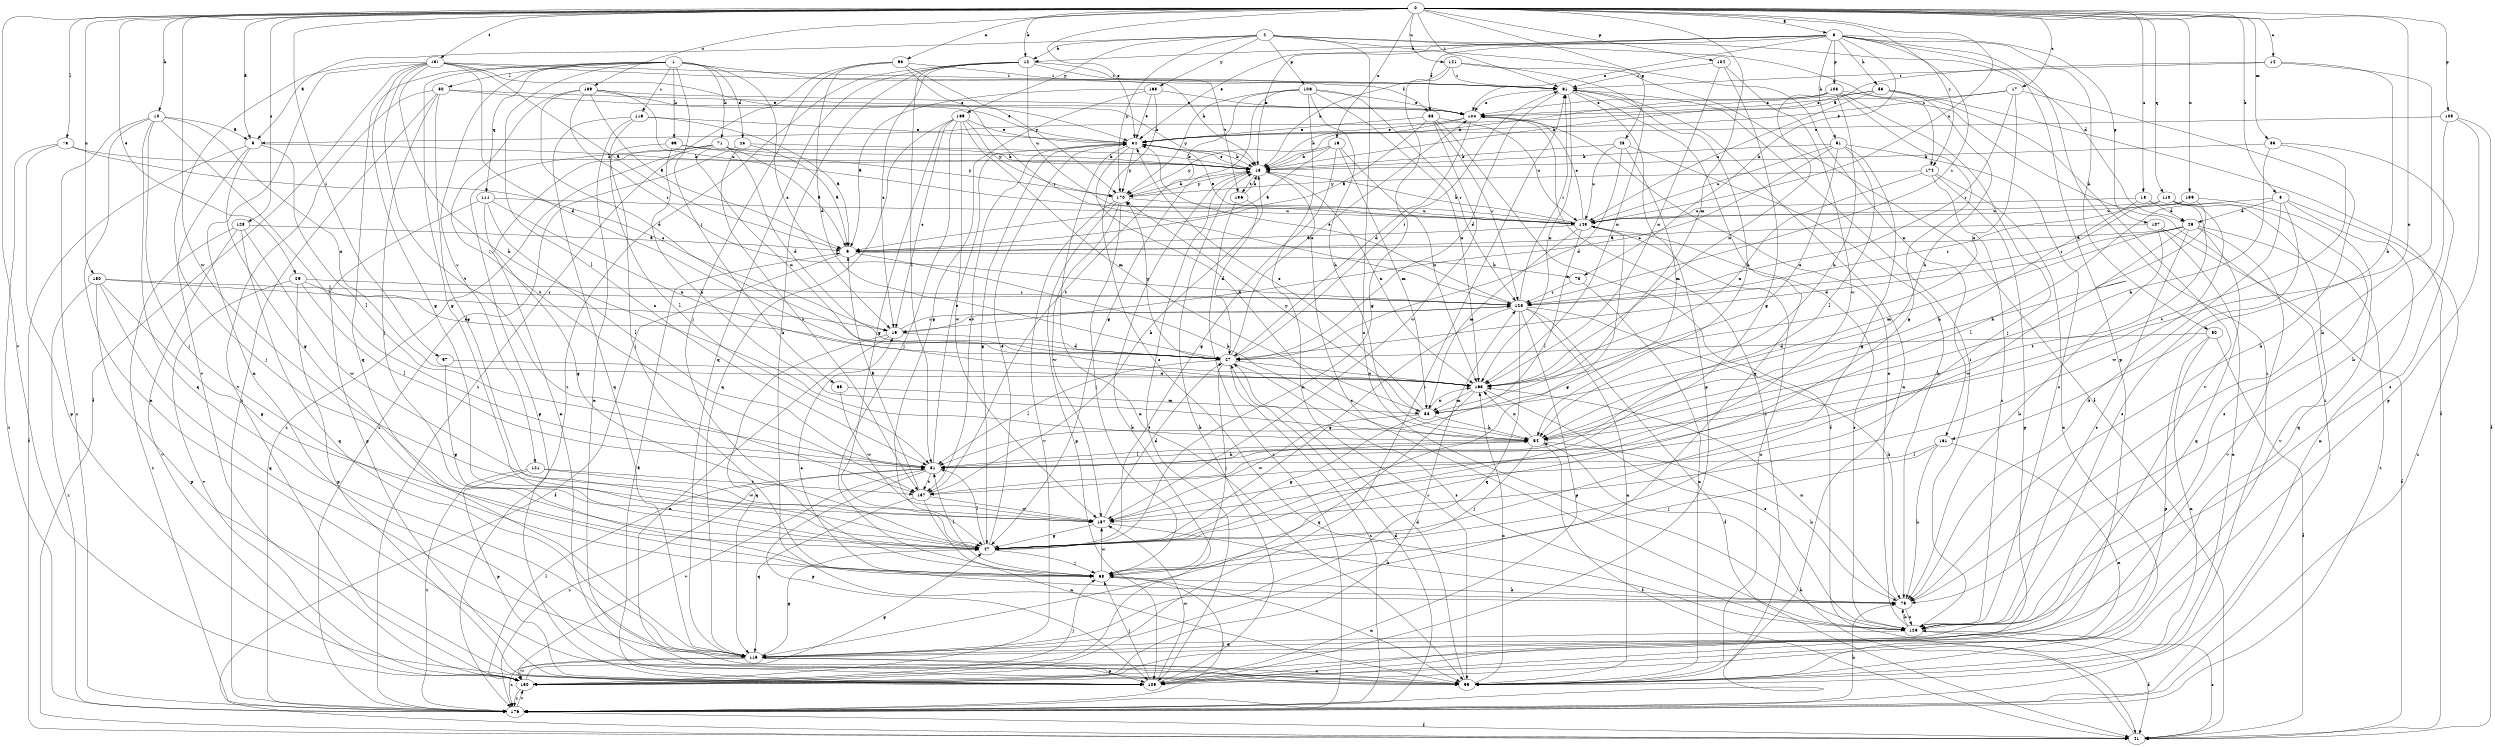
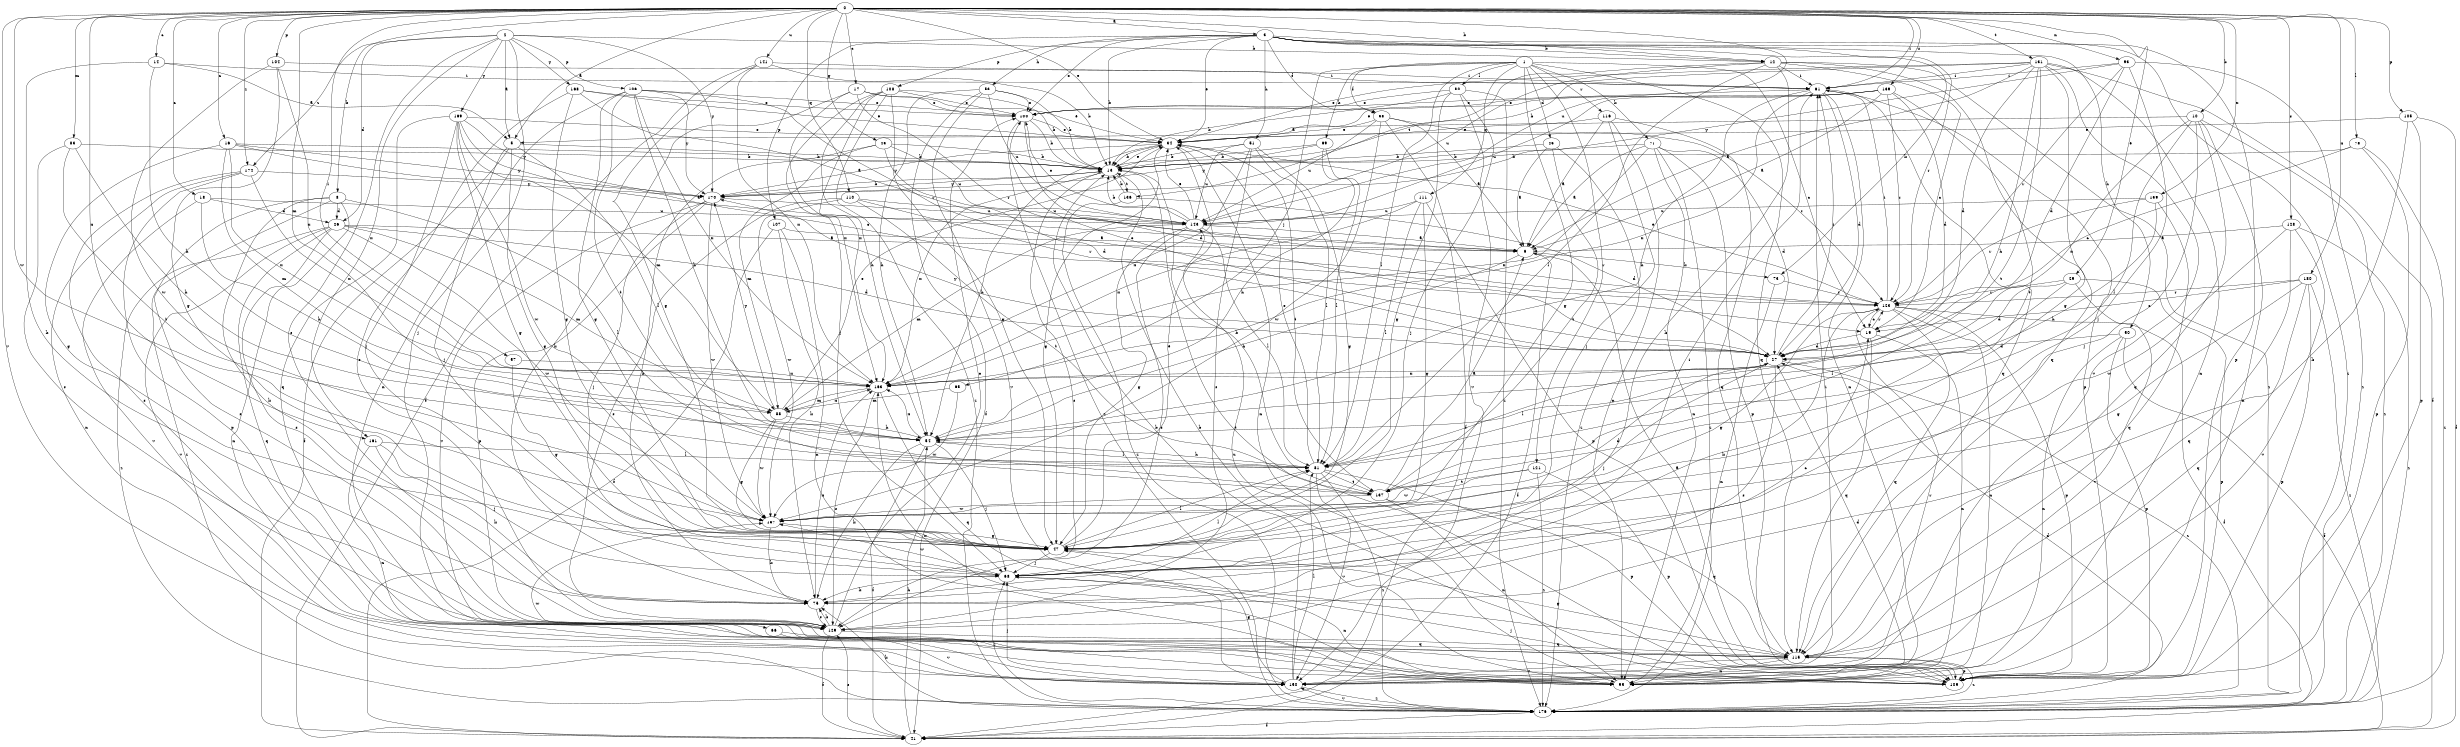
(1379, 271) -> none
none -> (774, 631)
